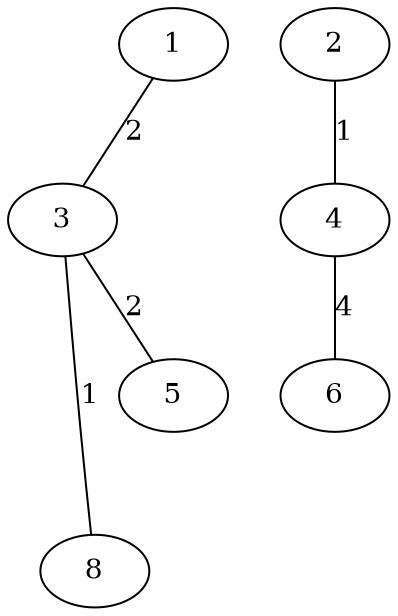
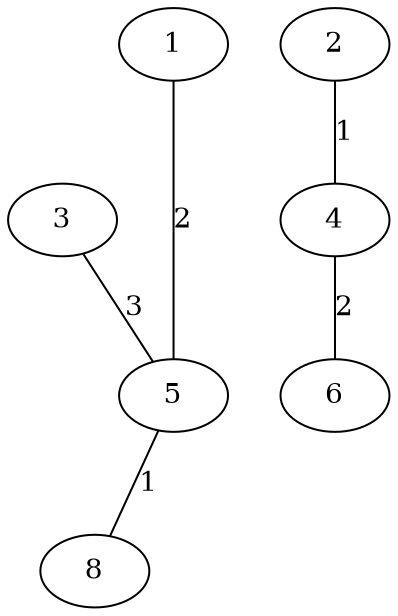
(118, 132) -> (174, 220)
(135, 308) -> (135, 308)
(345, 308) -> (345, 308)
(77, 396) -> (134, 483)
